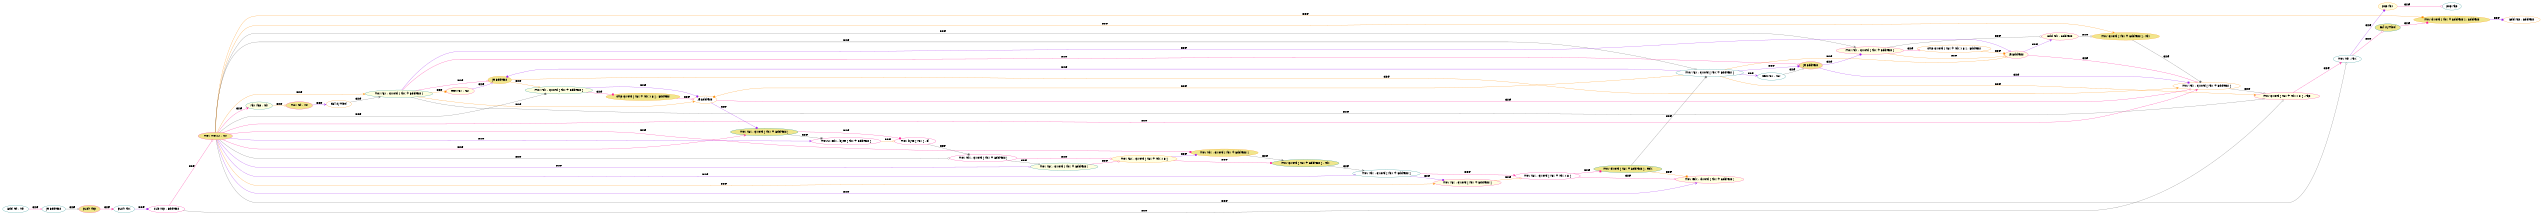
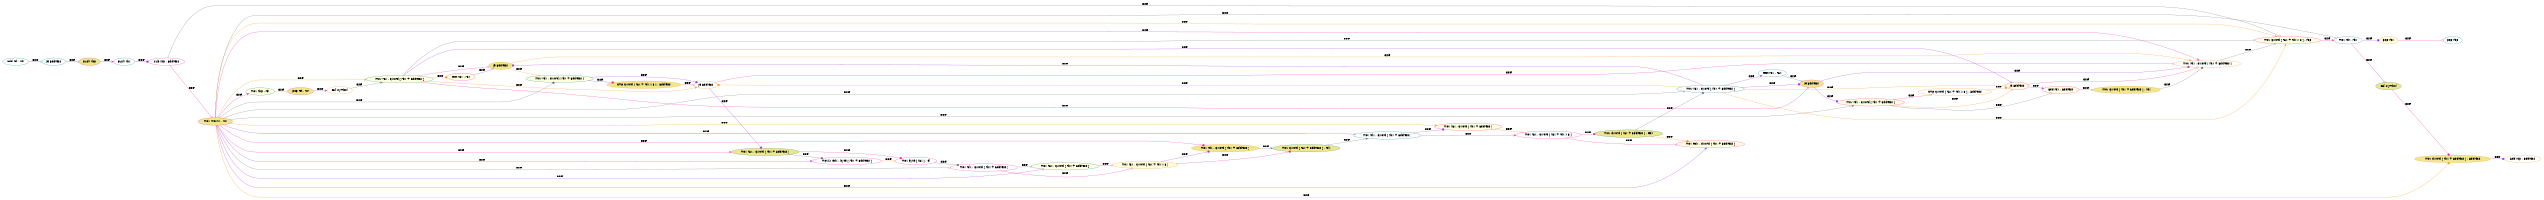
(1124, 25) -> (1211, 24)
(299, 105) -> (301, 91)
(259, 106) -> (260, 91)
